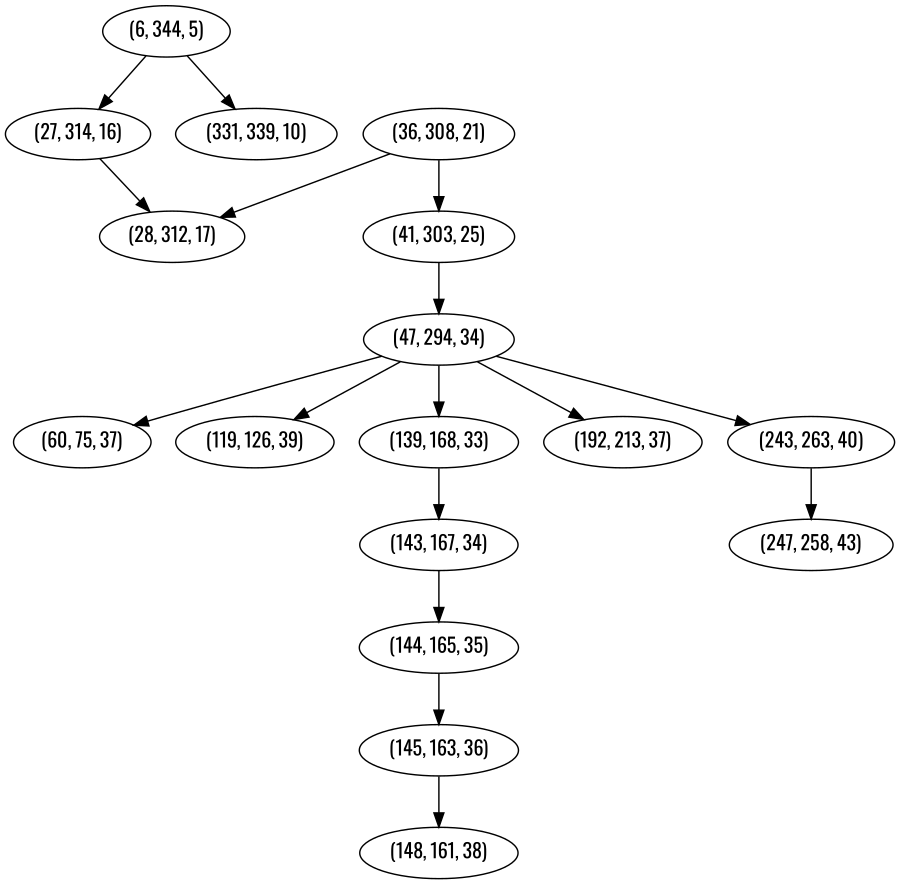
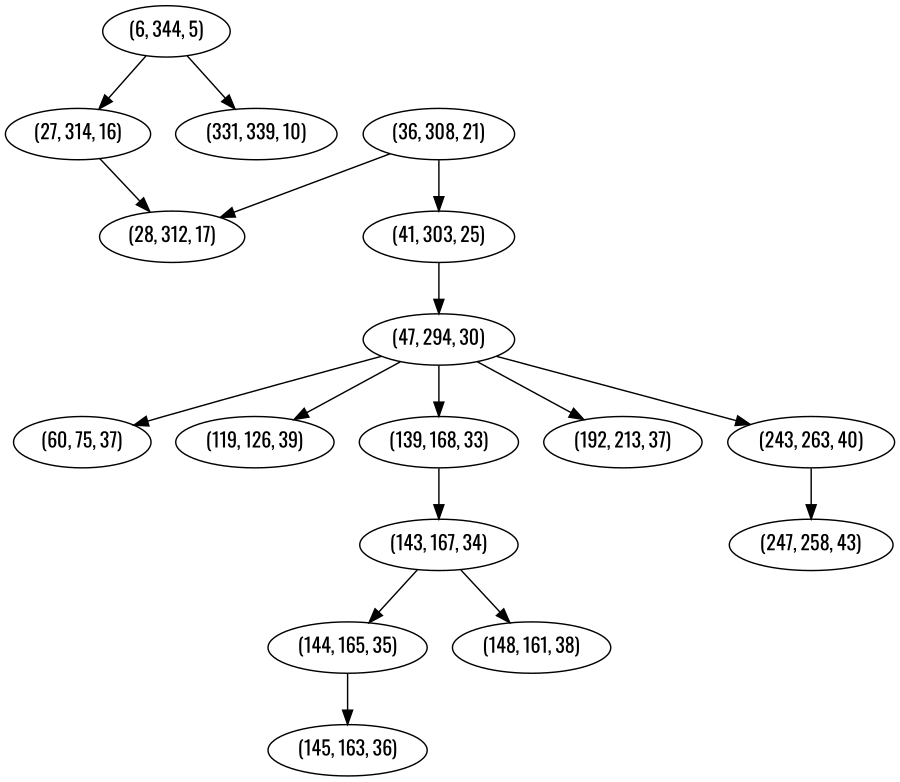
(439, 339) -> (439, 339)
(439, 795) -> (480, 591)
